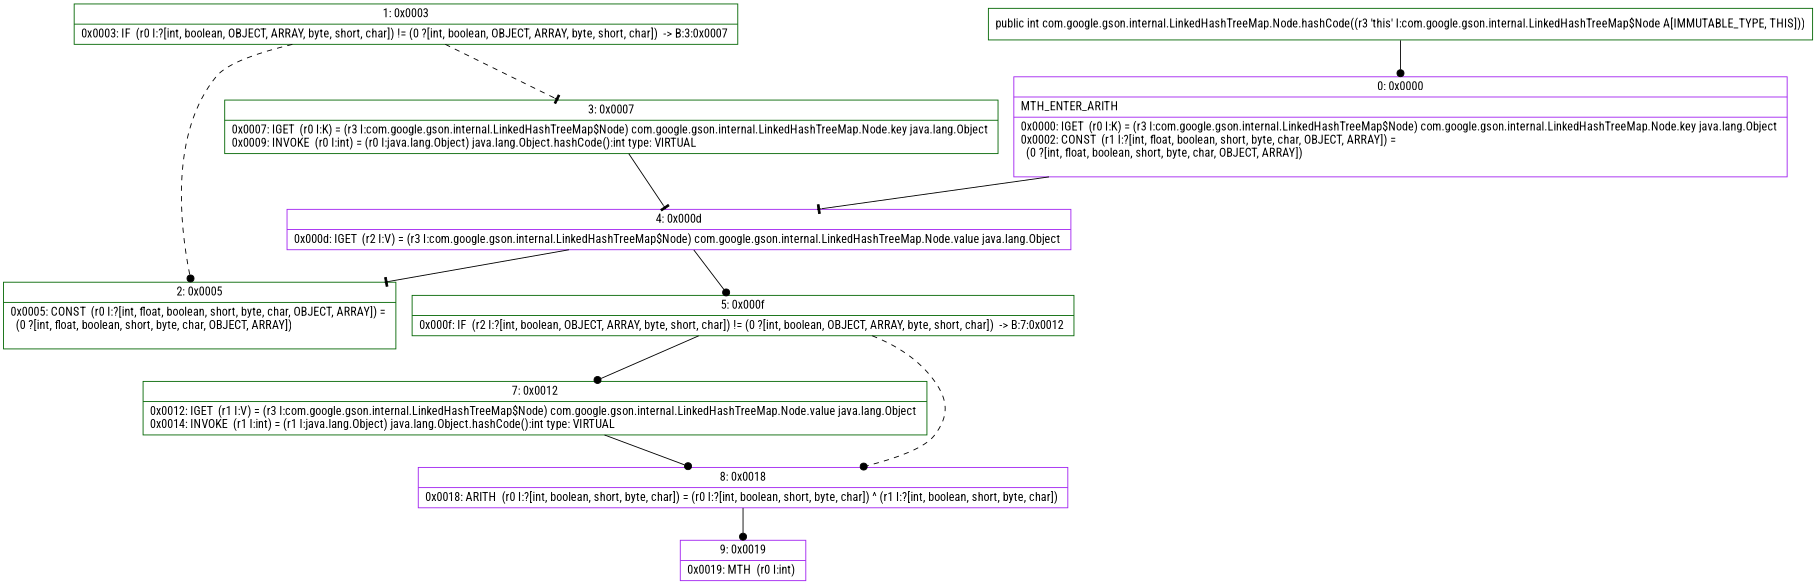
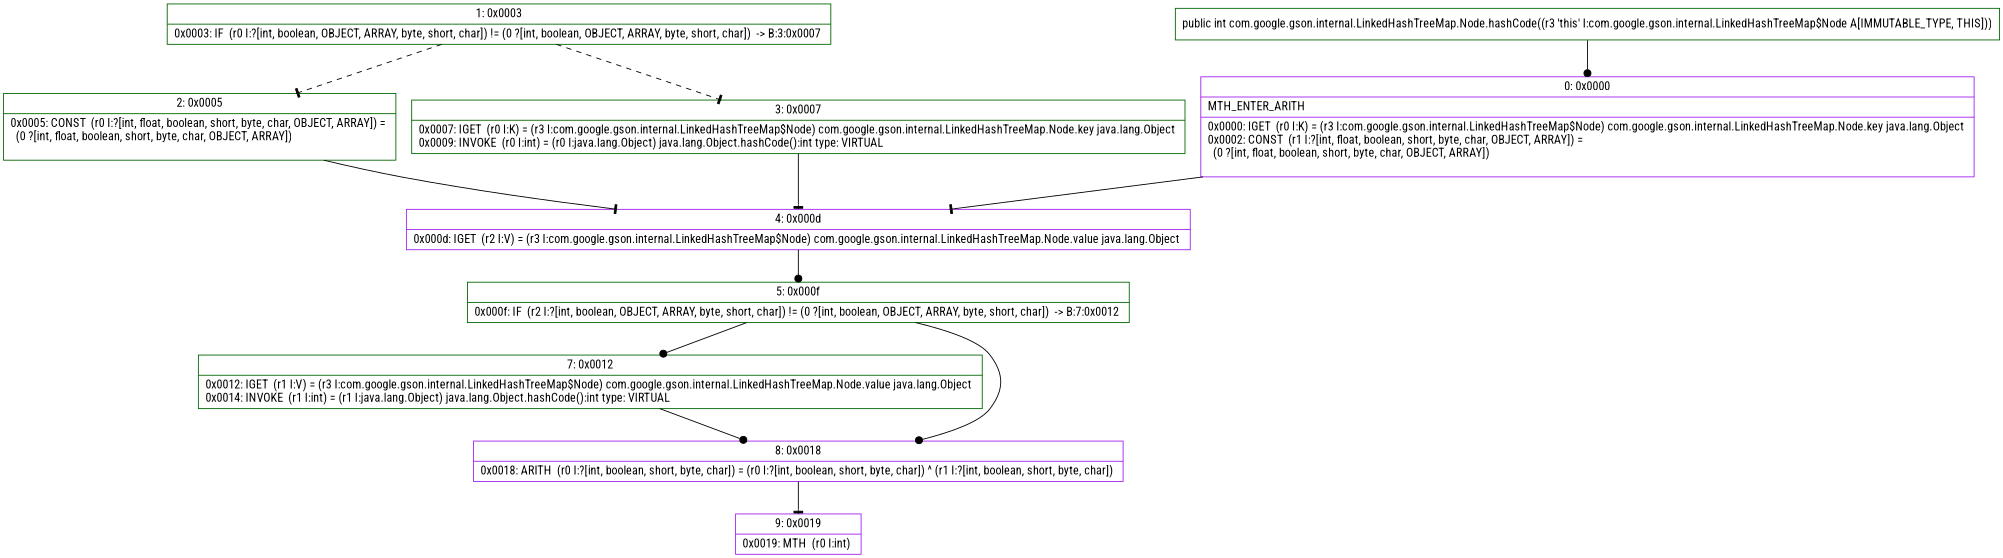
(190, 131) -> (371, 68)
(479, 266) -> (468, 188)
(945, 407) -> (1000, 378)
(743, 520) -> (798, 495)
